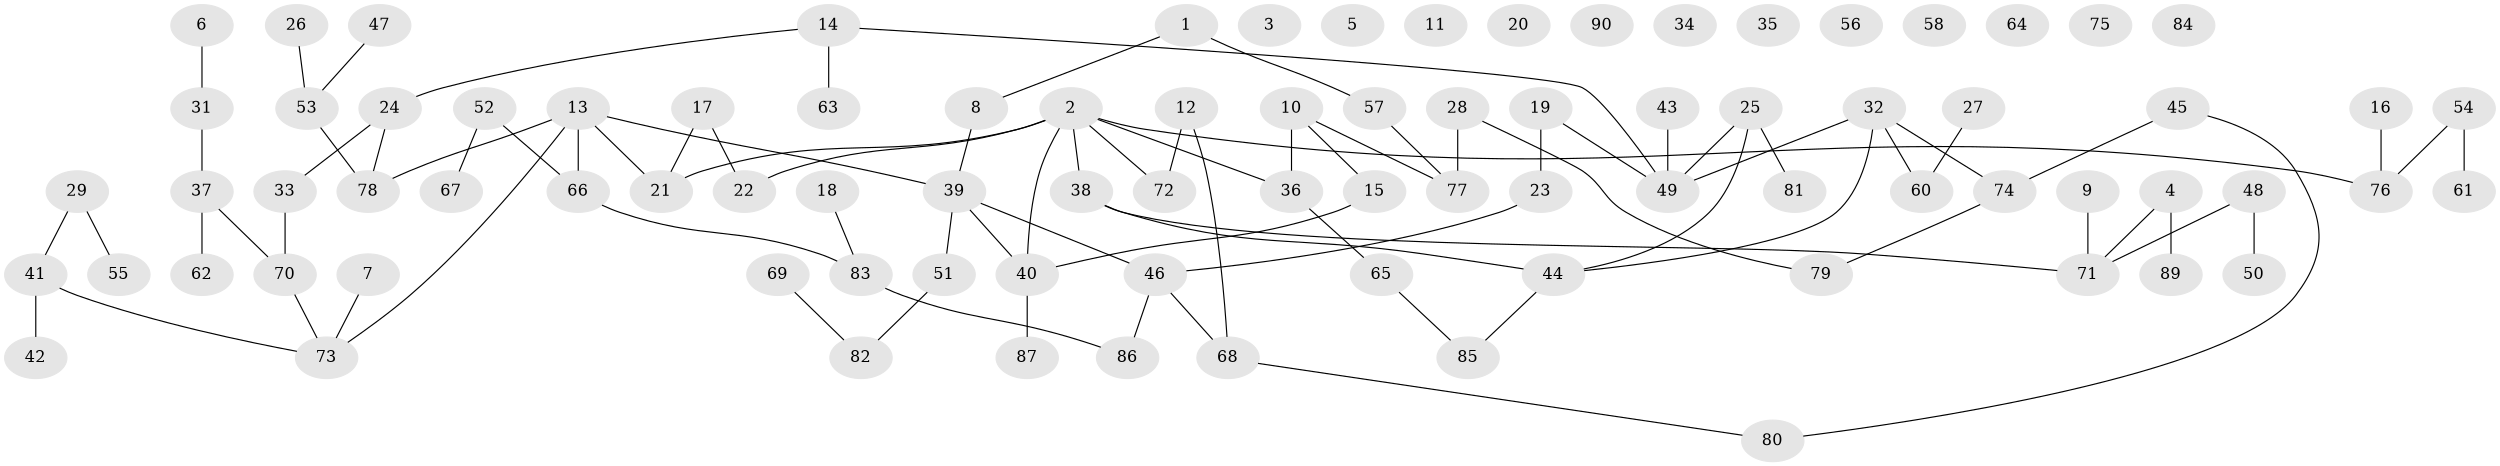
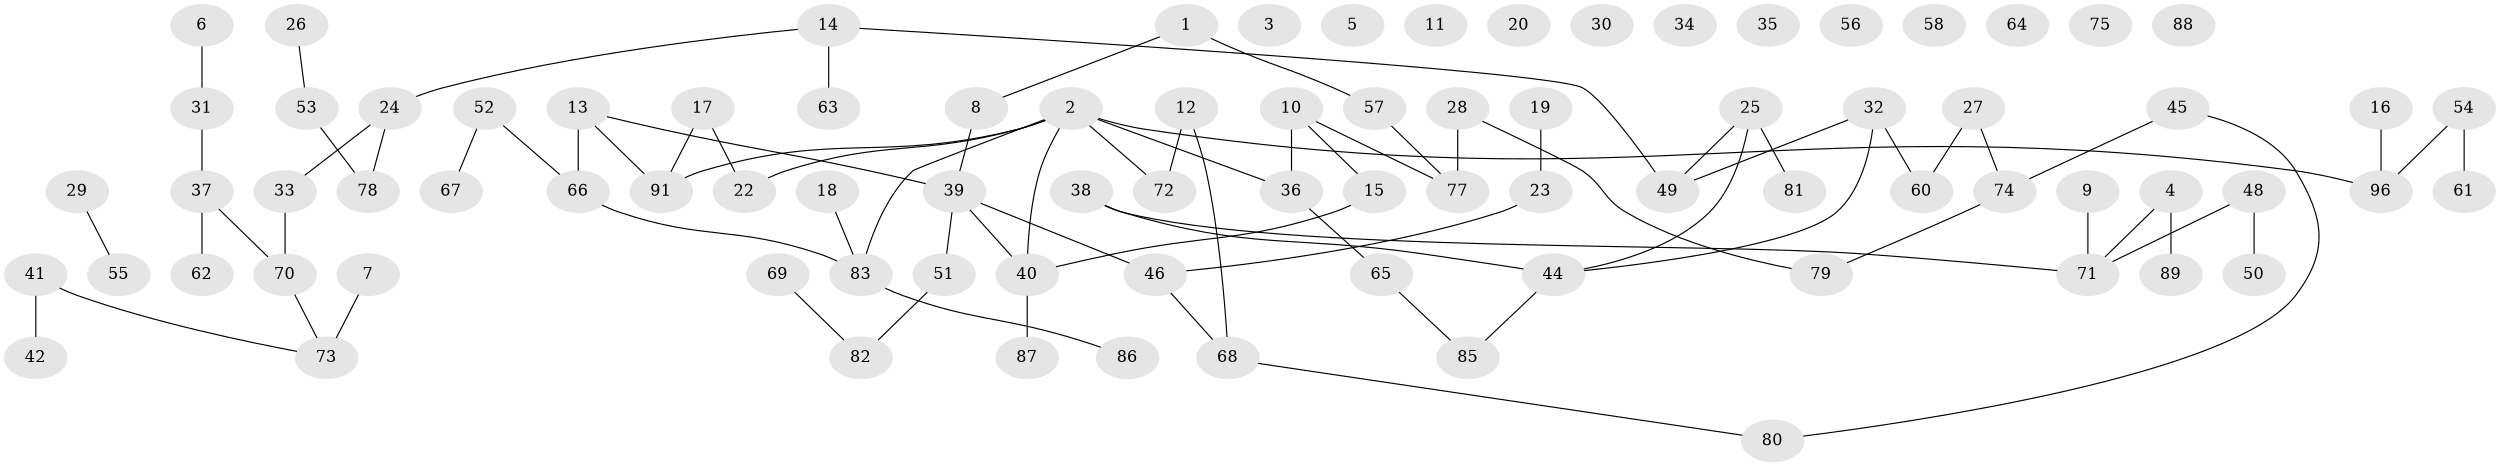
(380, 25) -> none
(1602, 25) -> (1602, 25)
(2184, 25) -> (2184, 25)
(1668, 108) -> none
(480, 145) -> none
(1076, 150) -> (934, 162)
(1604, 150) -> none
(1952, 158) -> (1991, 155)
(661, 192) -> (661, 192)
(2381, 192) -> (2381, 192)
(57, 233) -> none
(464, 243) -> none
(1141, 316) -> none
